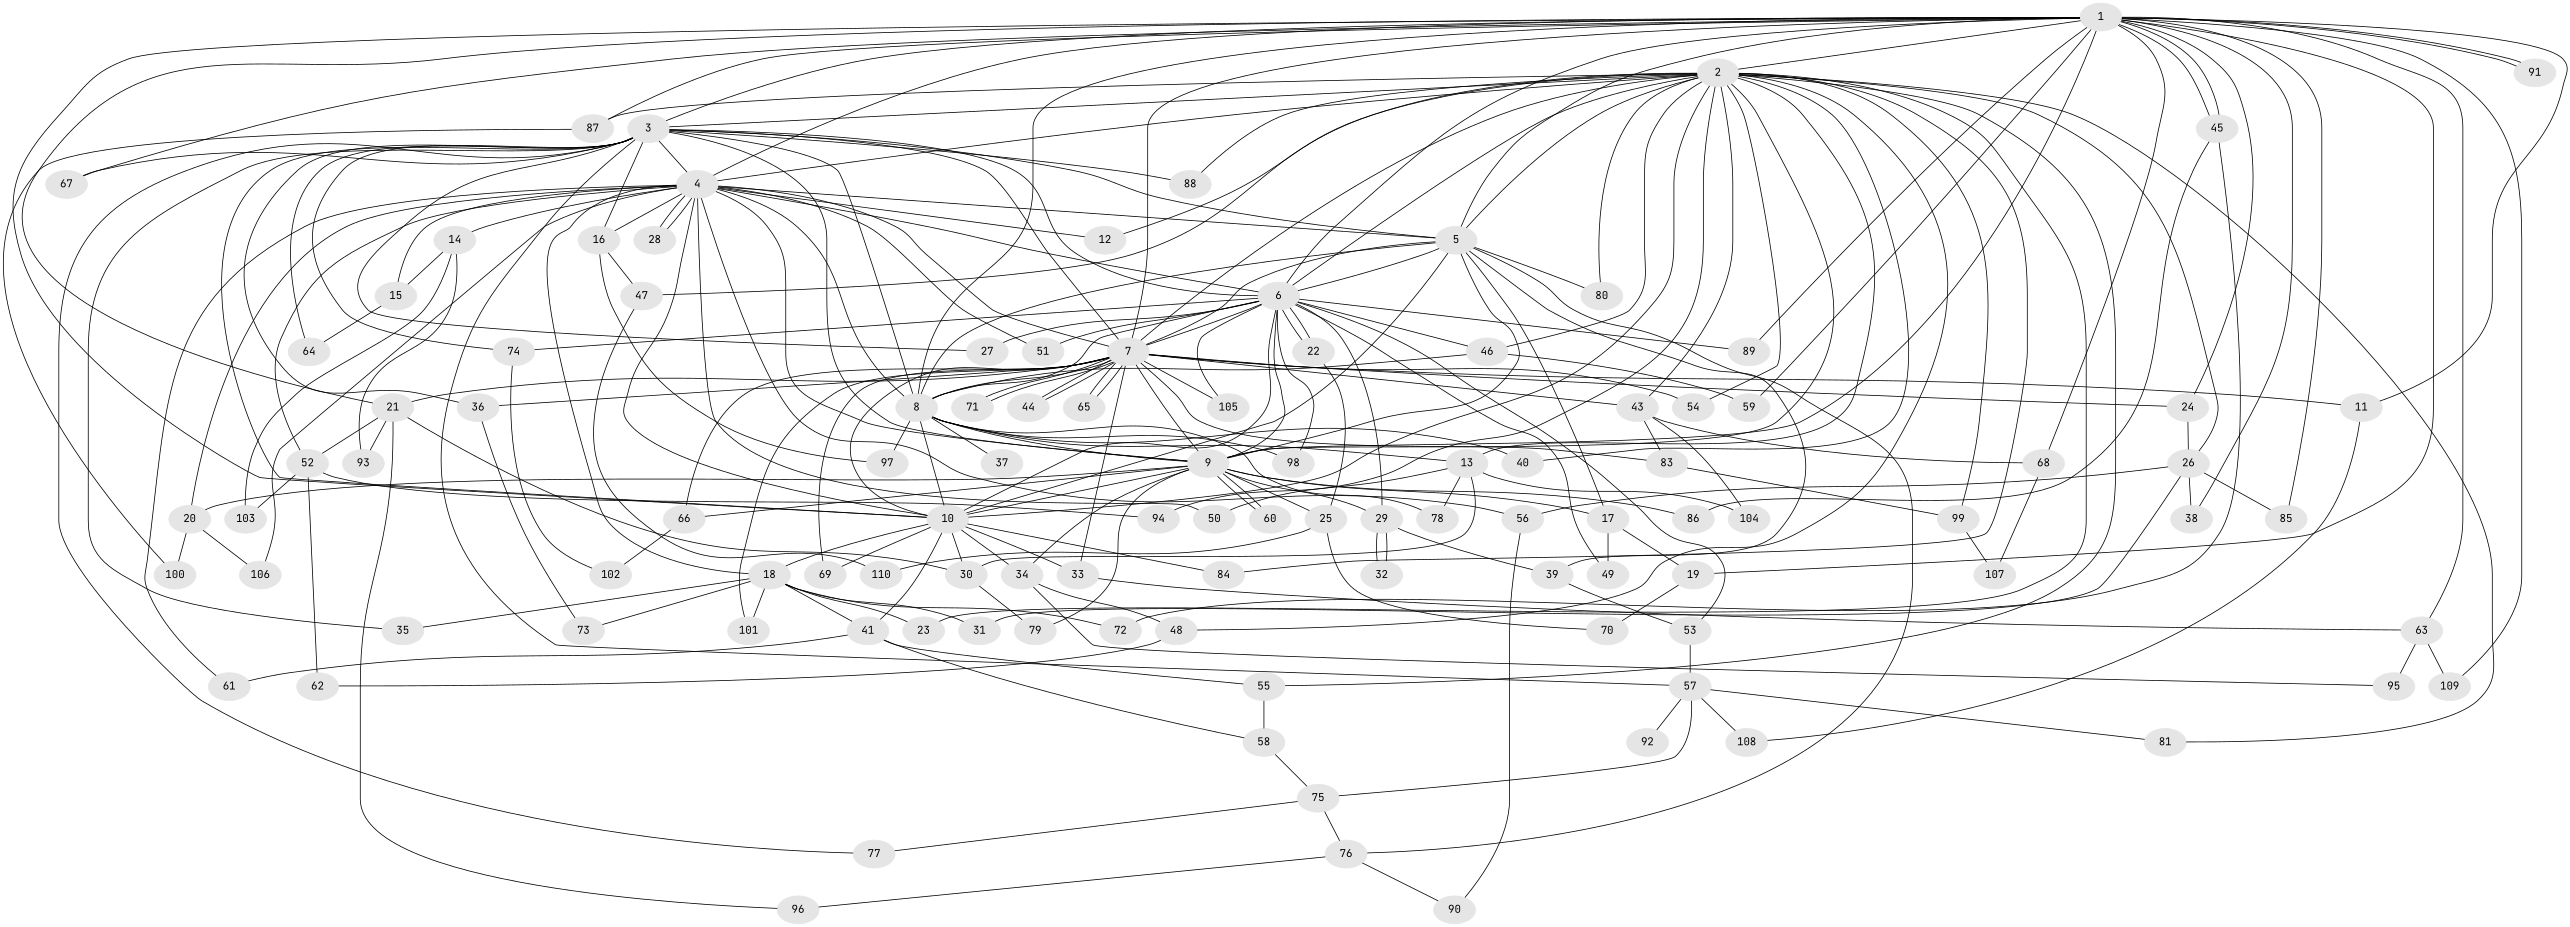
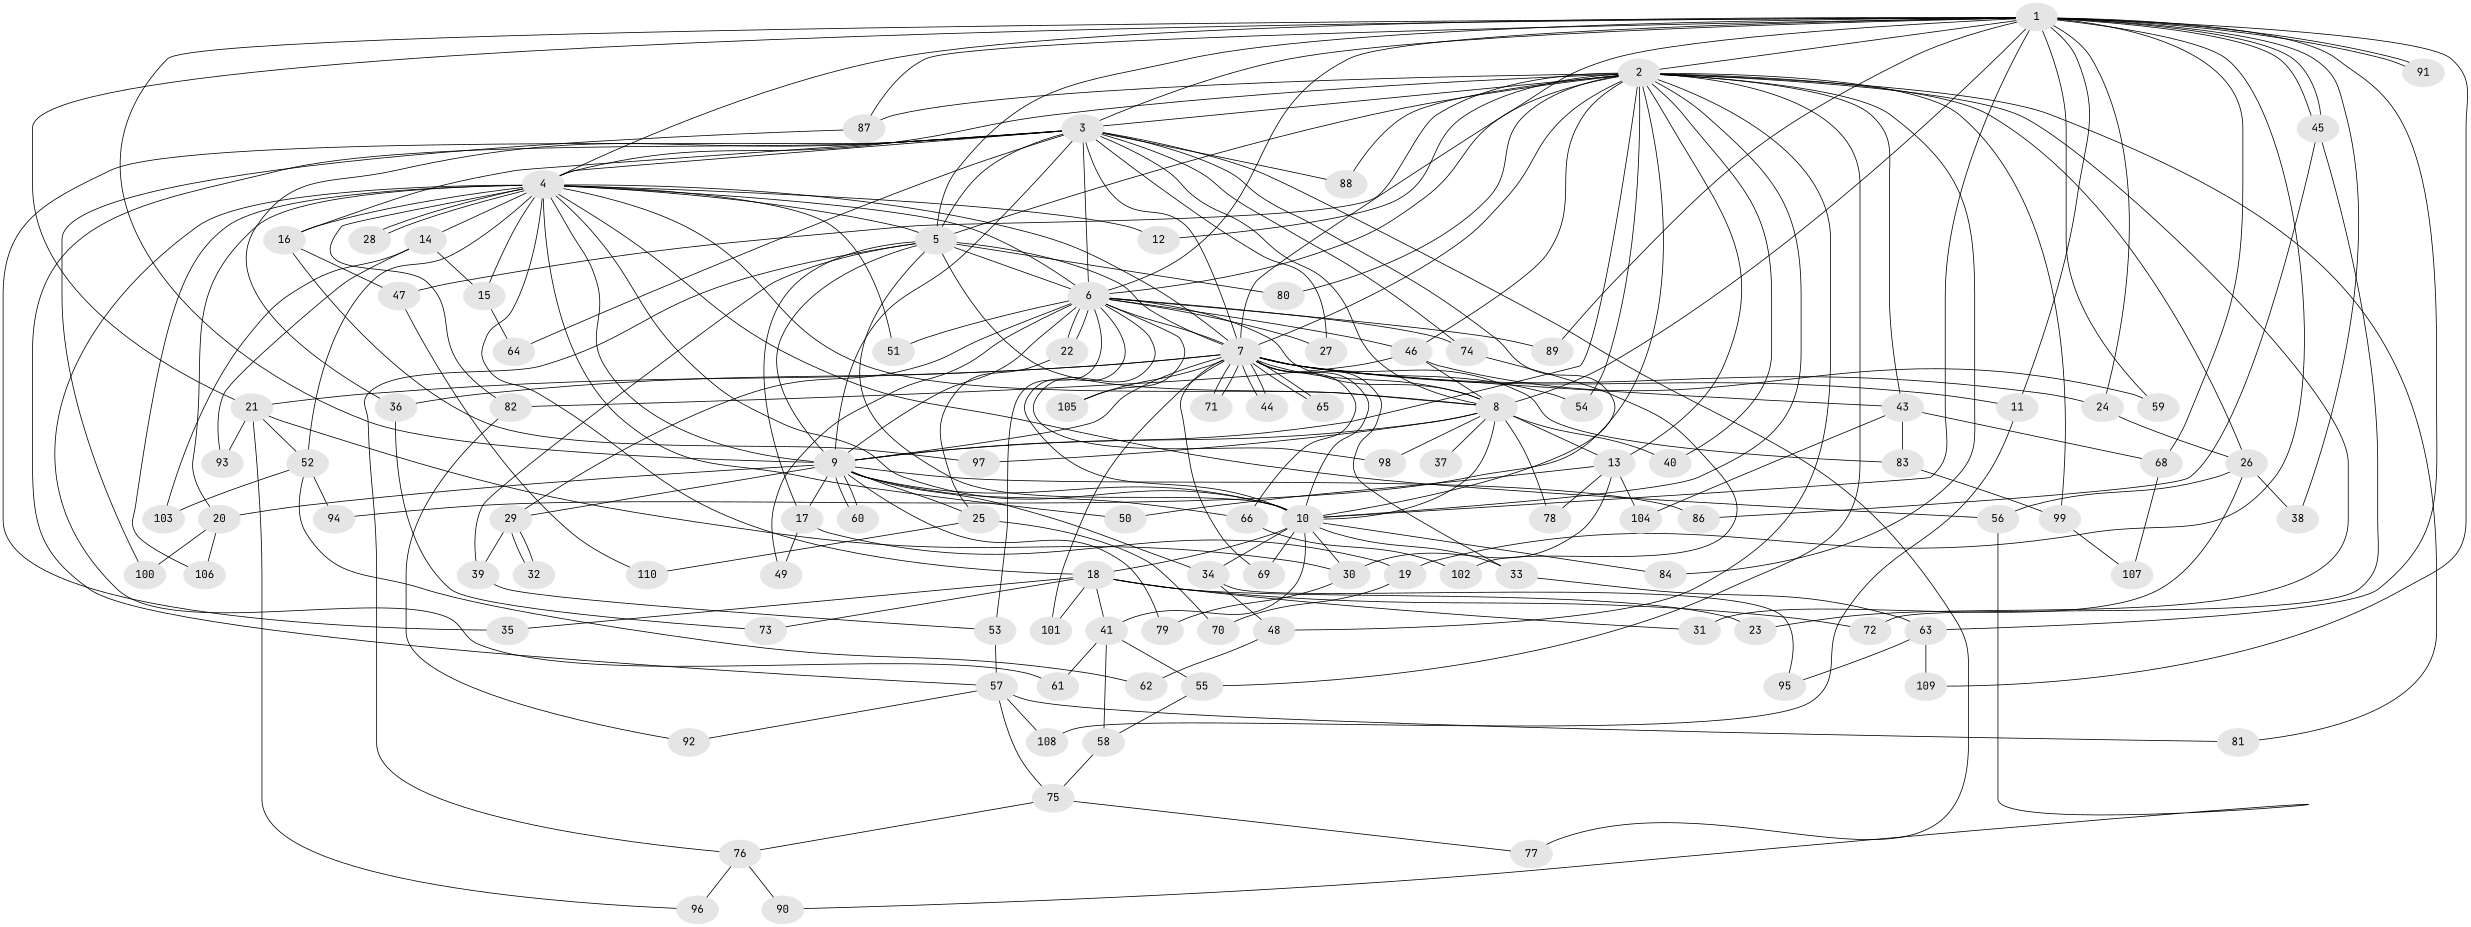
(67, 184) -> none
none -> (511, 408)
(2286, 519) -> none
